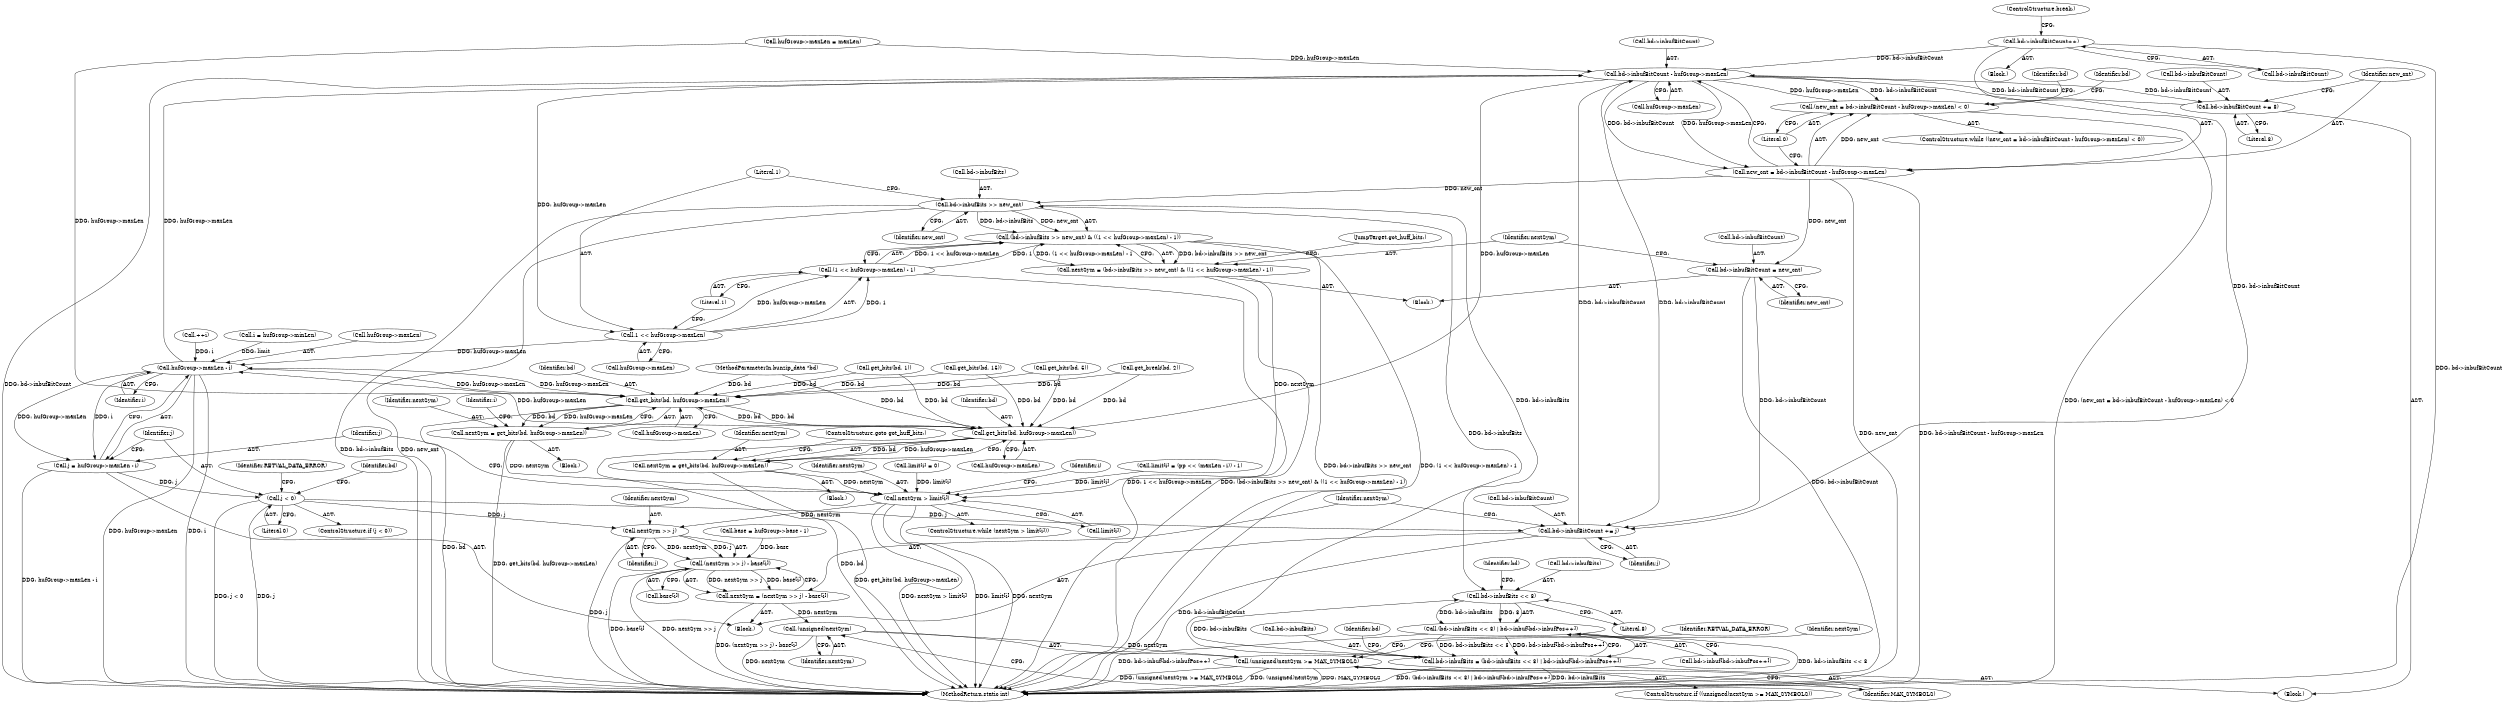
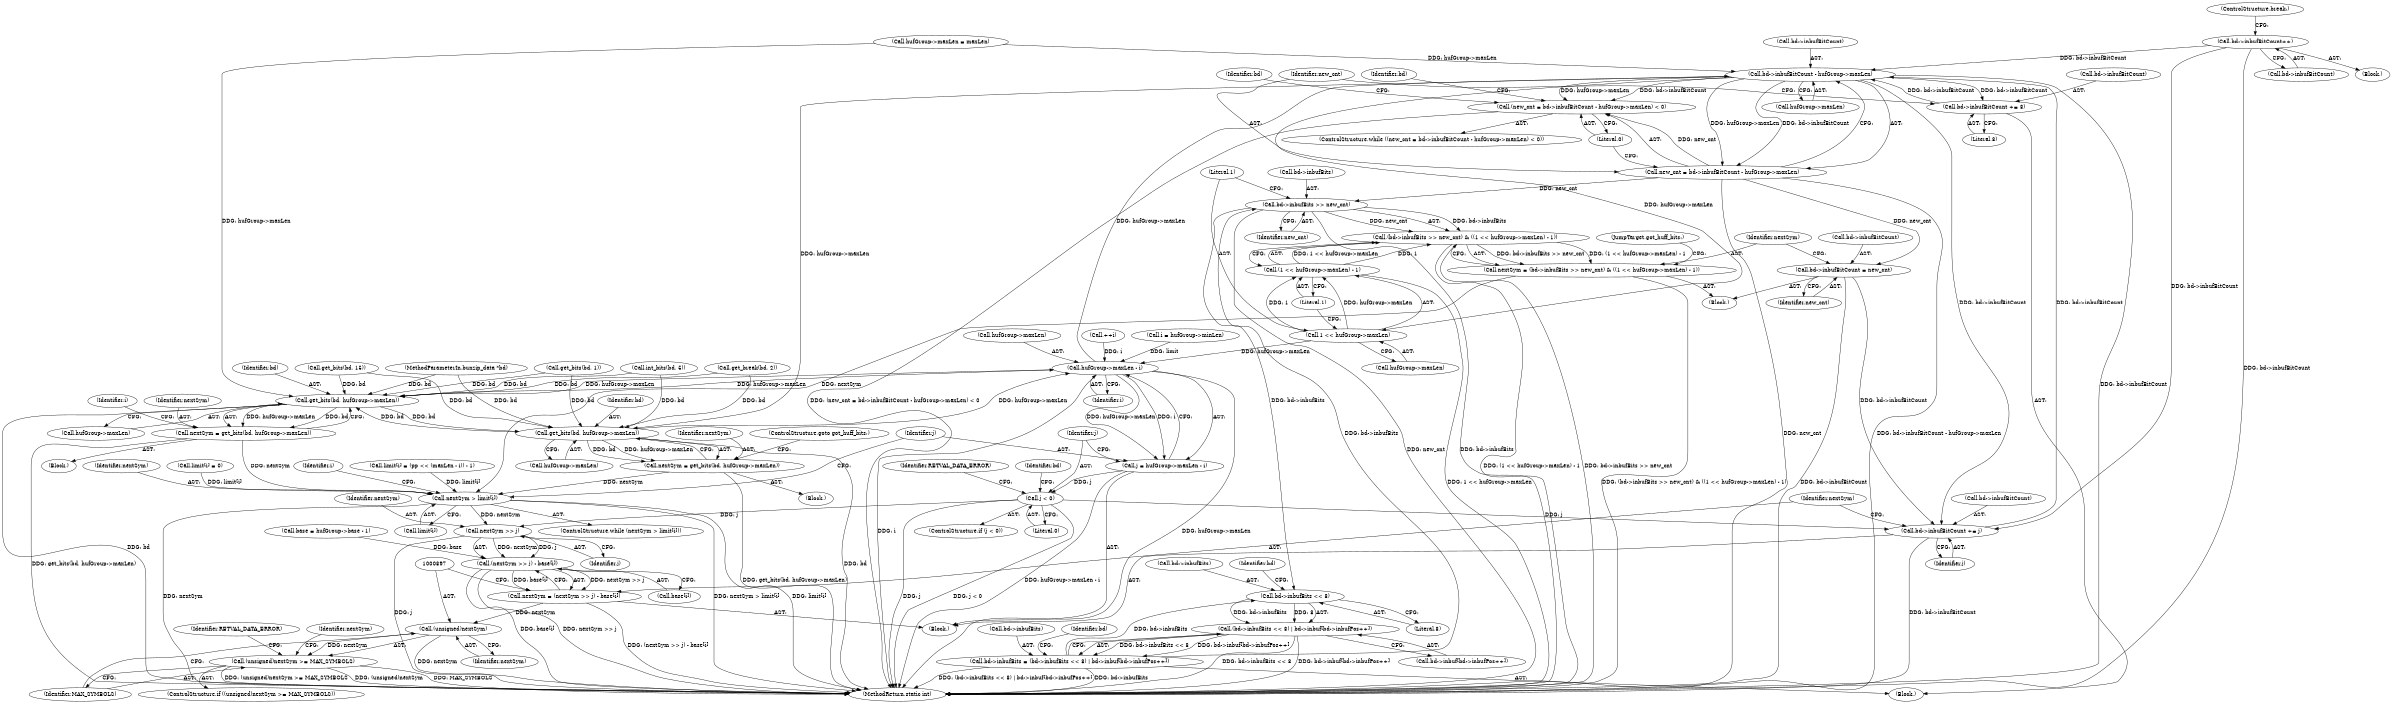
(1061, 368) -> (659, 368)
none -> (435, 564)
